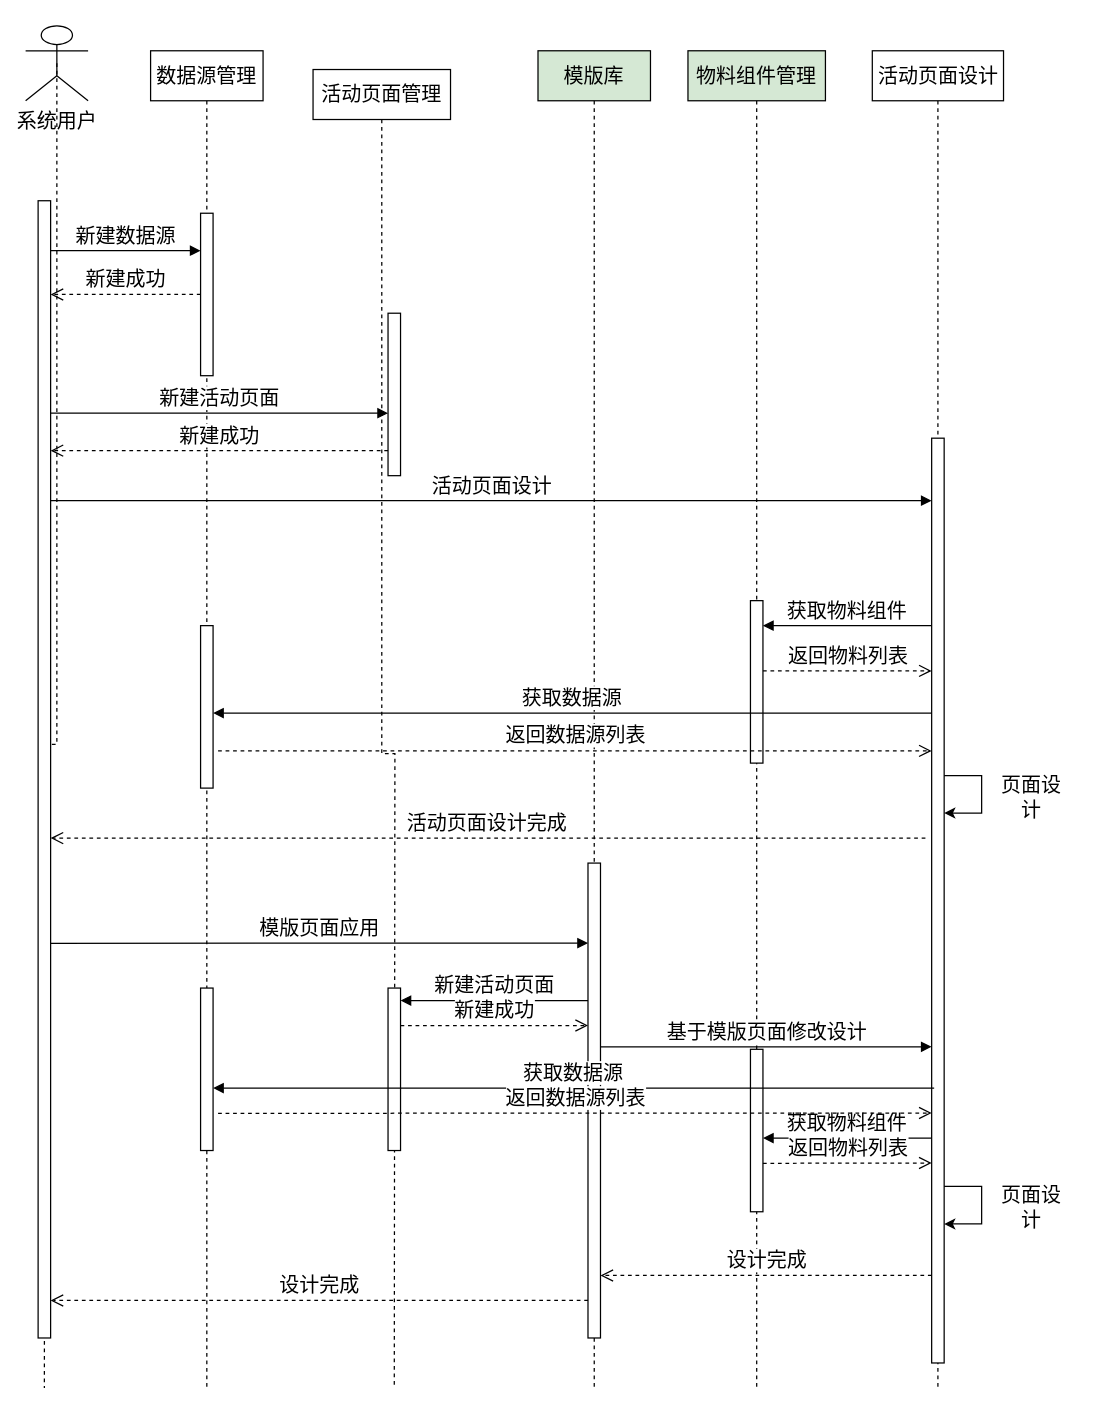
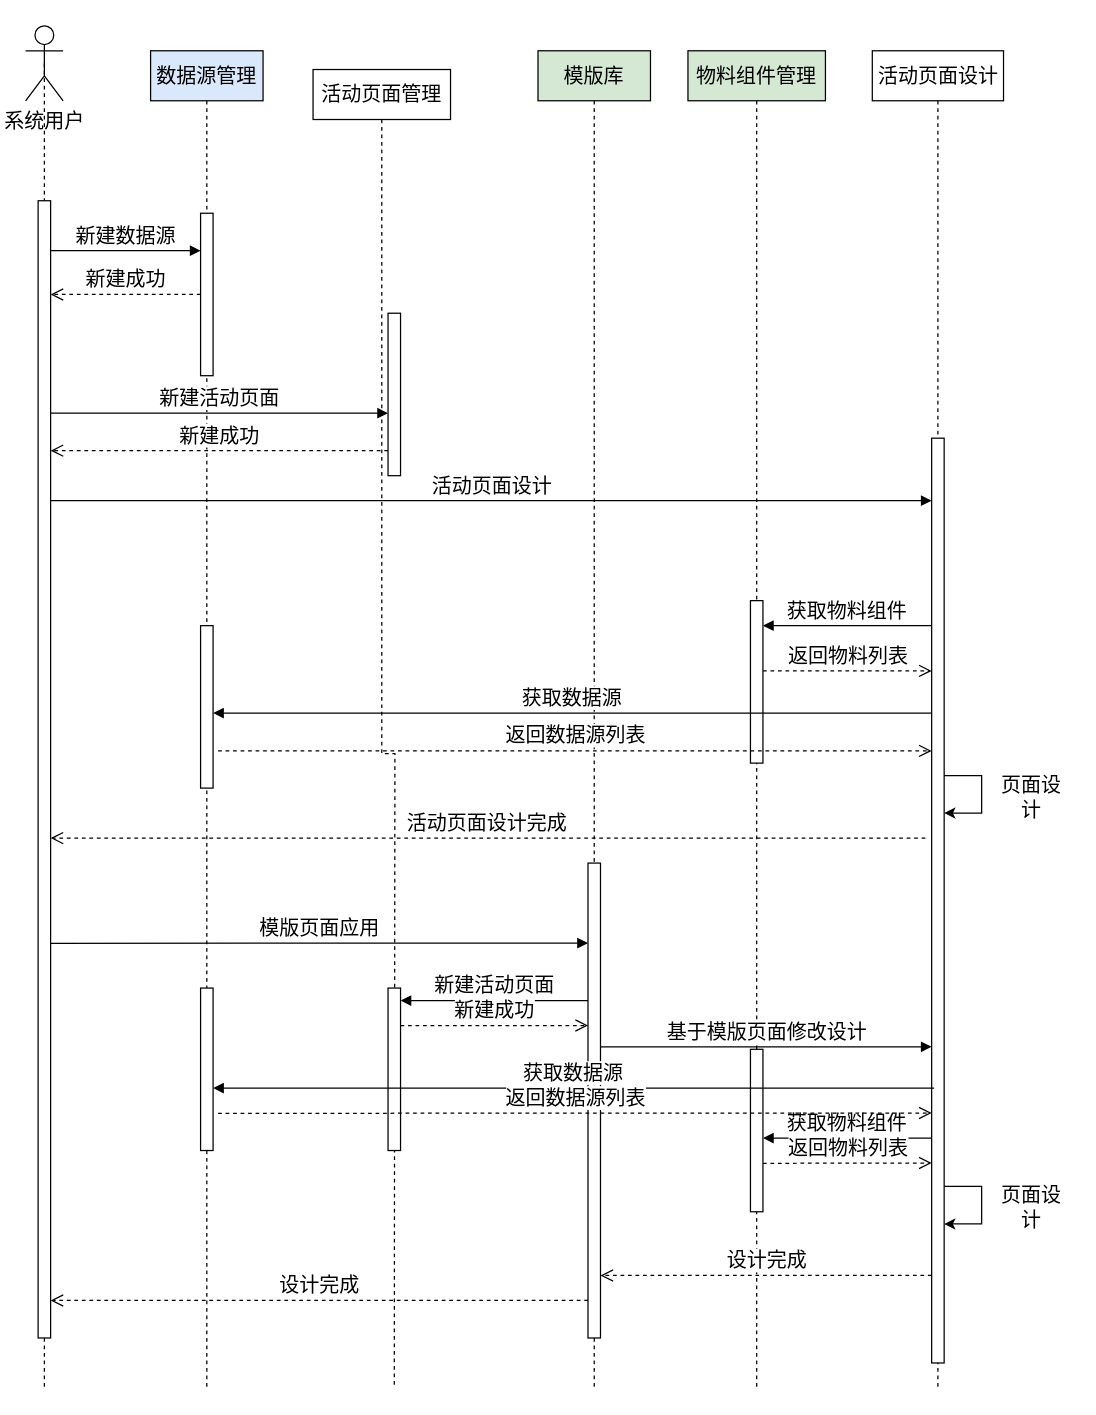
(57, 63) -> (44, 63)
(207, 76) -> (207, 76)
